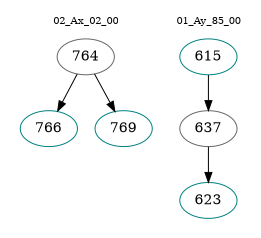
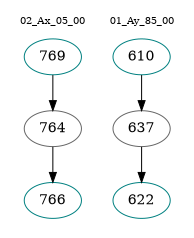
(86, 21) -> (53, 21)
(208, 57) -> (142, 57)
(102, 88) -> (53, 88)
(208, 200) -> (142, 200)
